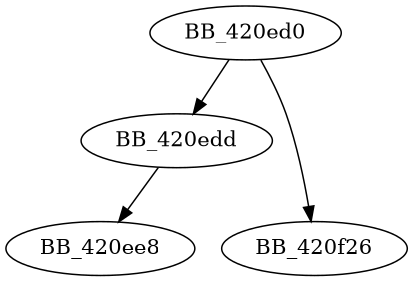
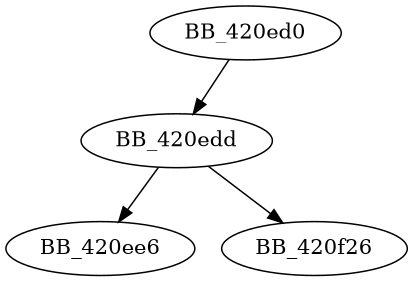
(292, 131) -> (240, 190)
(100, 249) -> (100, 249)
